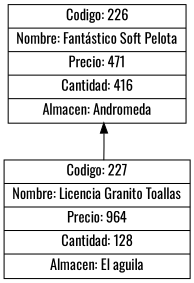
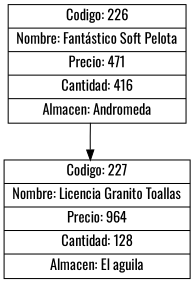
(104, 147) -> (90, 136)
